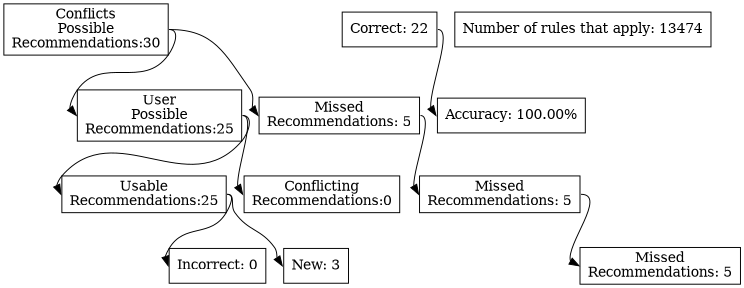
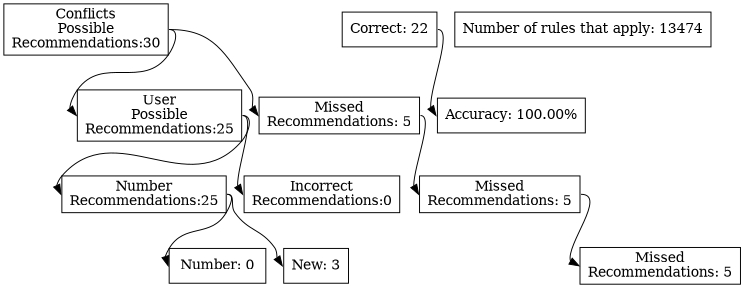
(144, 194) -> (144, 194)
(322, 194) -> (322, 194)
(217, 266) -> (217, 266)
